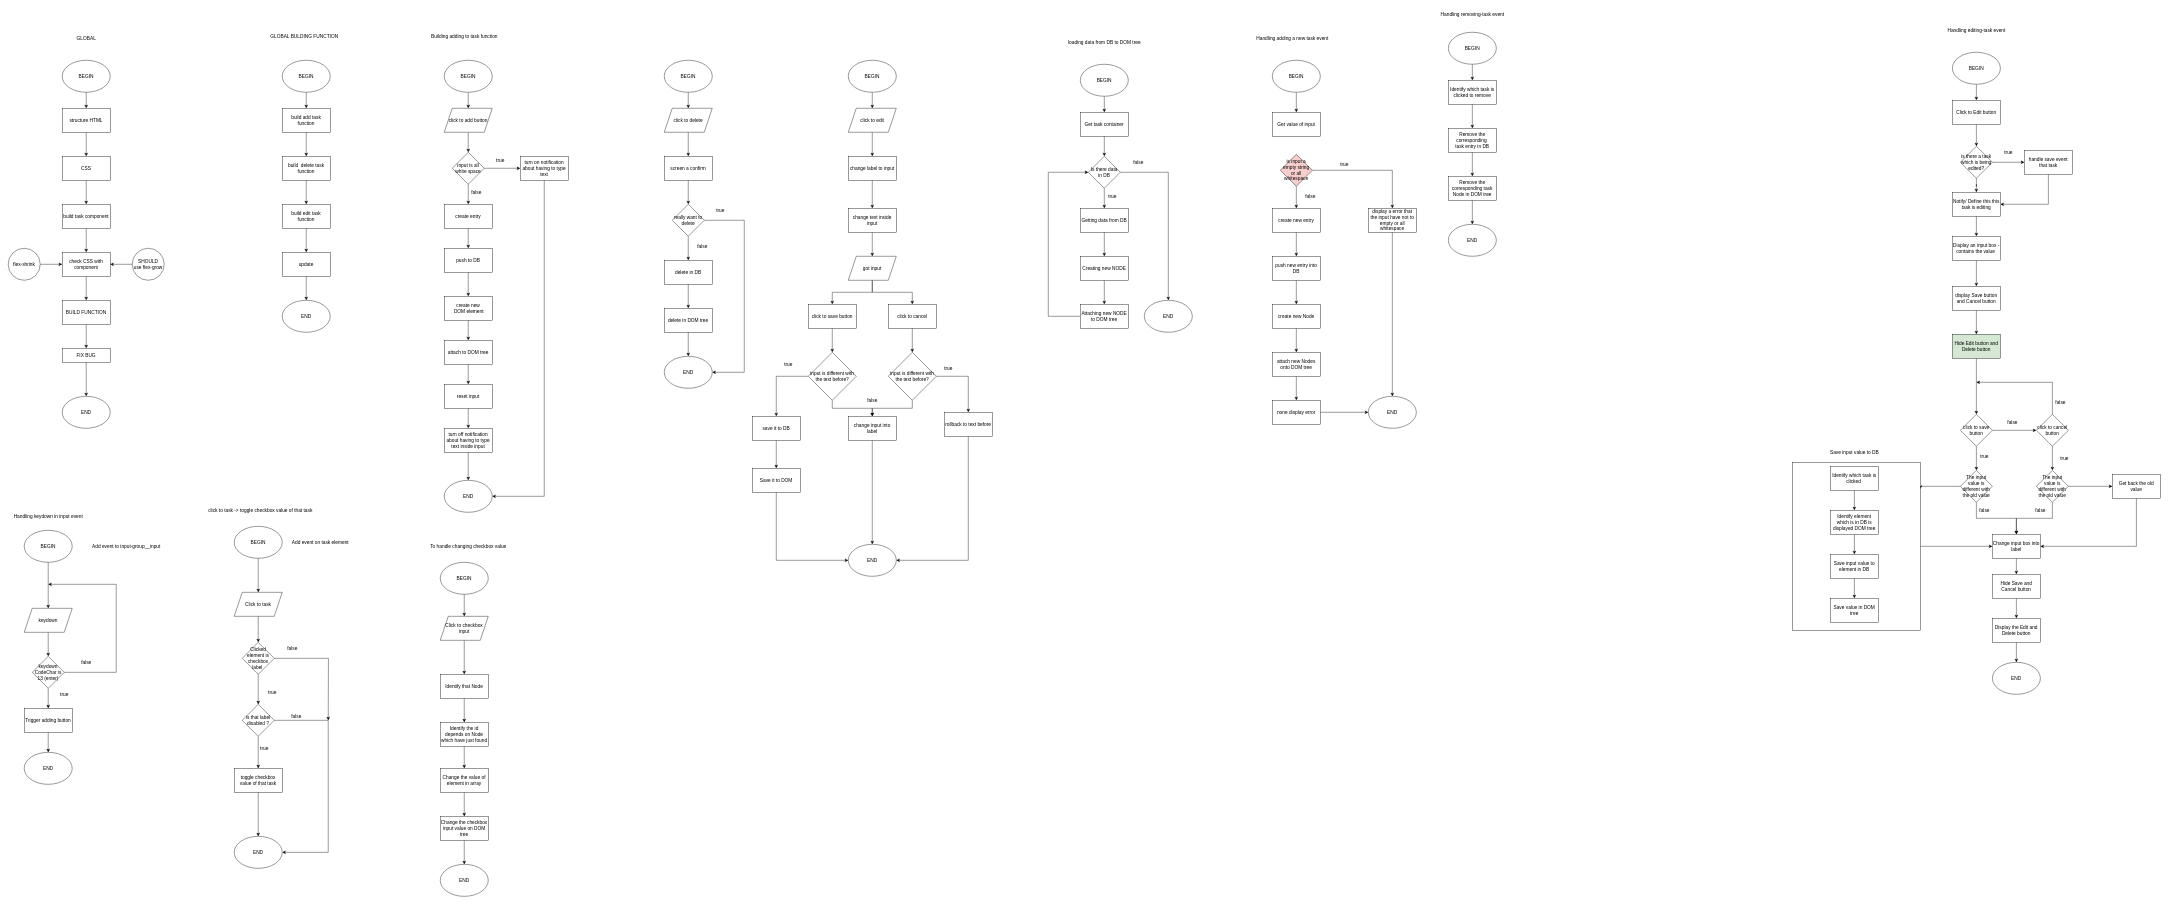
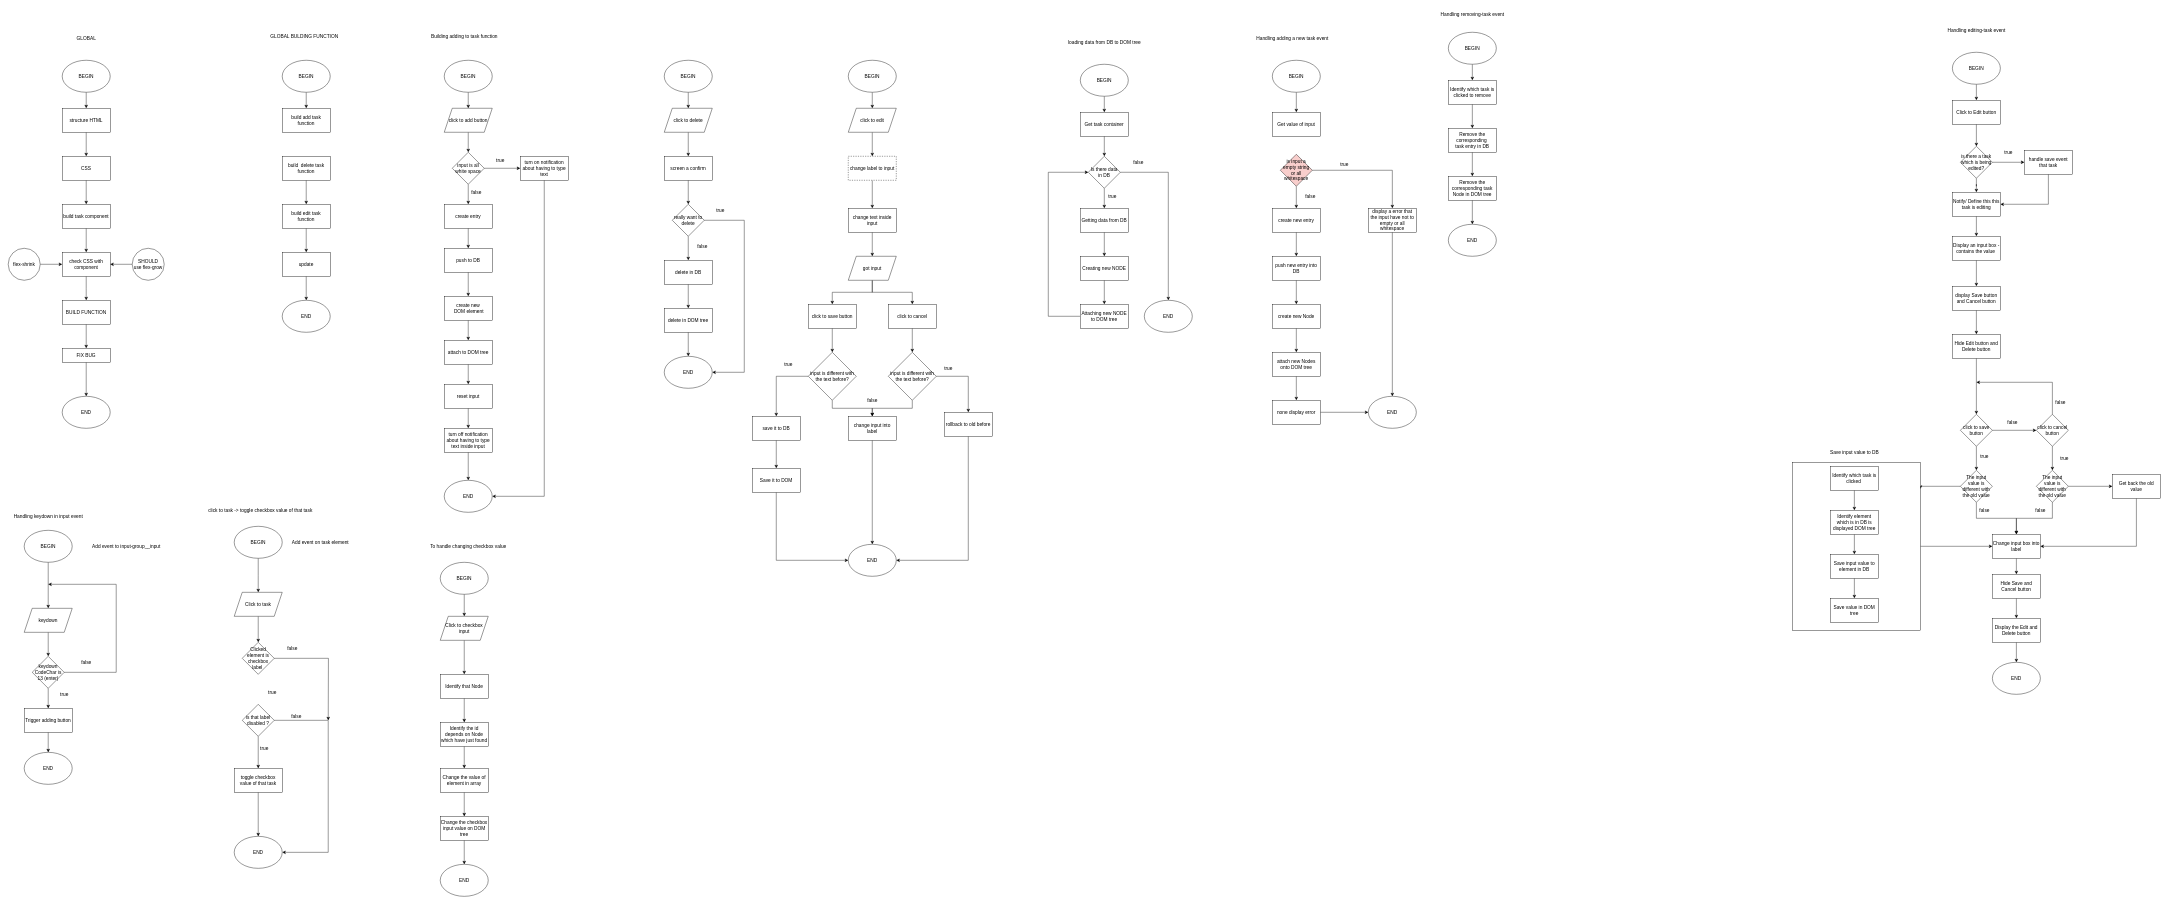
(306, 152) -> none
(872, 168) -> (872, 168)
(1976, 346) -> (1976, 346)
(968, 424) -> (968, 424)
(258, 700) -> none
